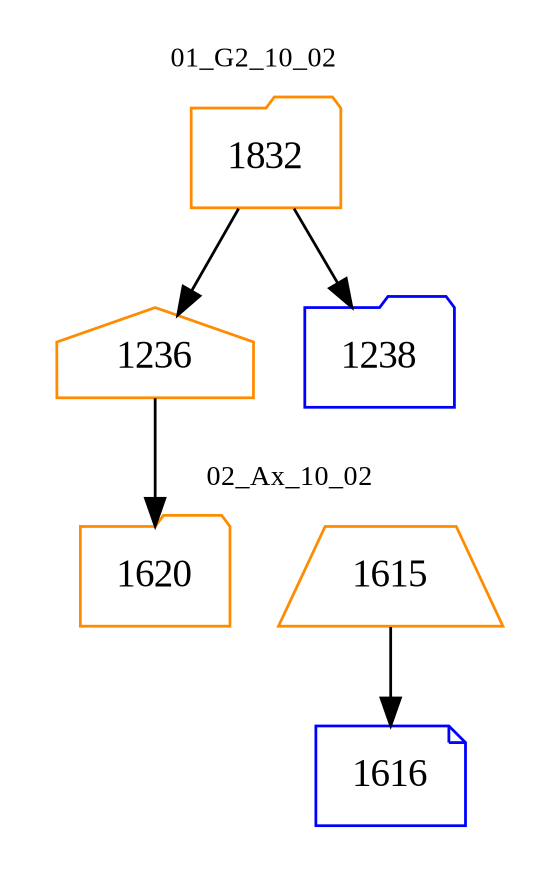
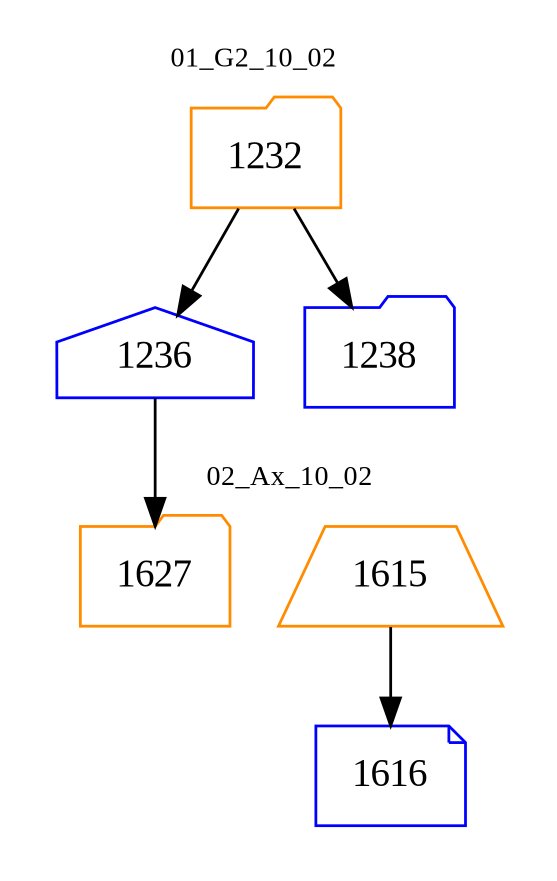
(266, 158) -> (266, 158)
(155, 357) -> (155, 357)
(155, 576) -> (155, 576)
